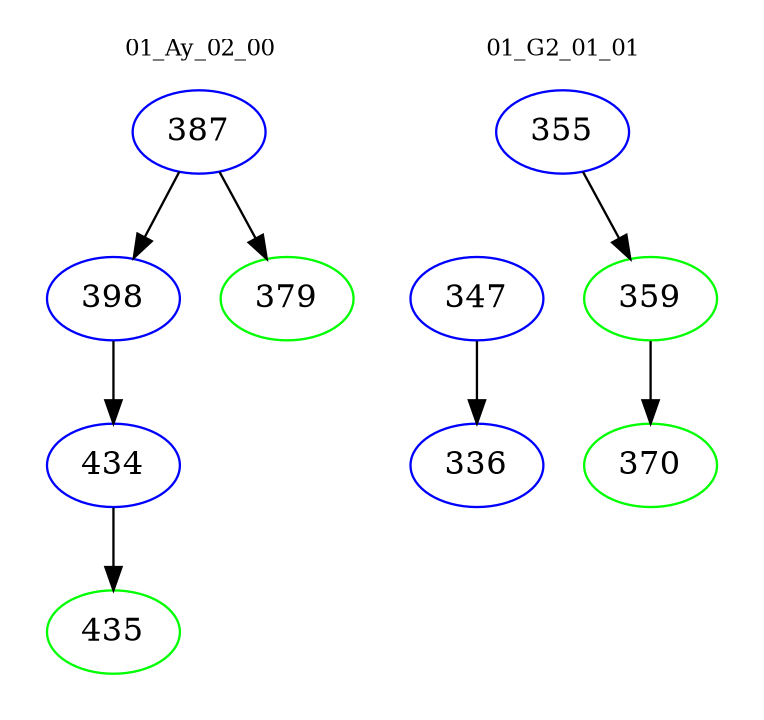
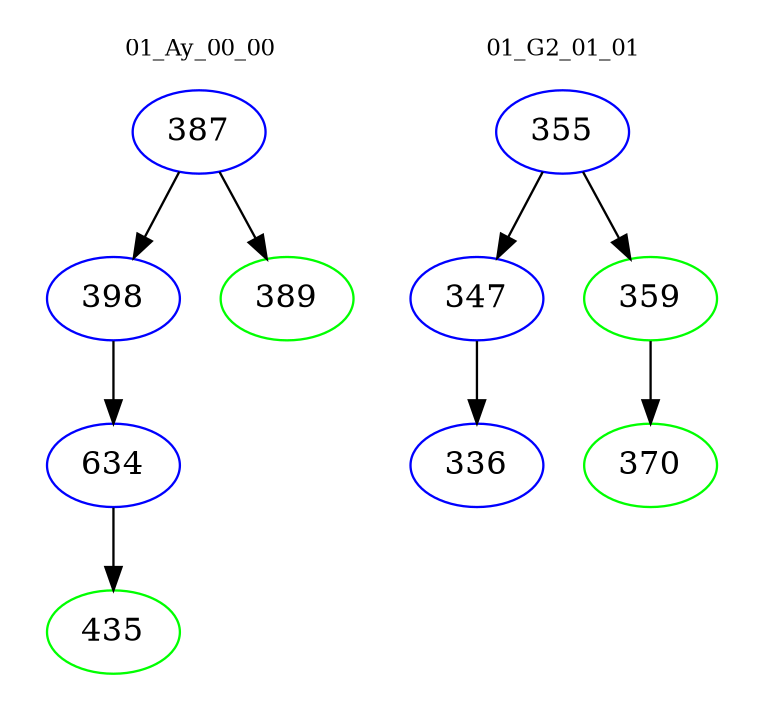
(200, 50) -> (200, 50)
none -> (526, 204)
(287, 299) -> (287, 299)
(113, 465) -> (113, 465)
